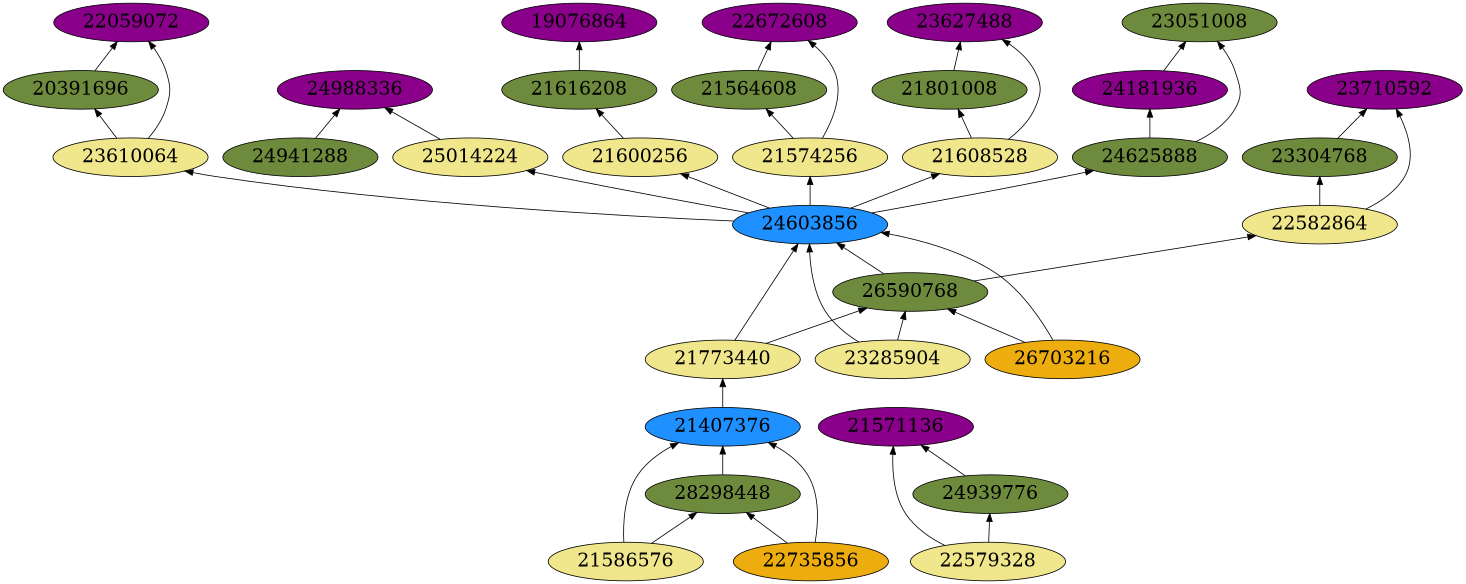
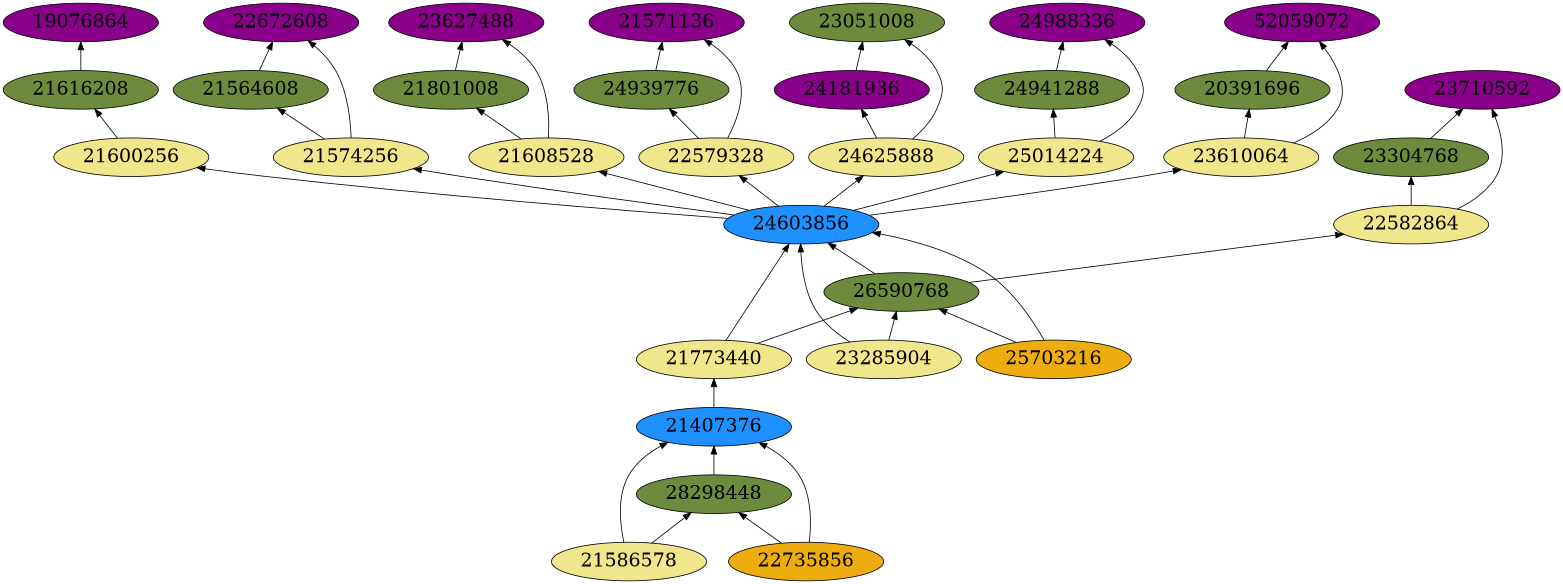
(131, 22) -> (1302, 22)
none -> (1054, 128)
(1150, 157) -> (886, 157)
none -> (762, 193)
(1063, 359) -> (1054, 359)
(626, 562) -> (629, 562)
